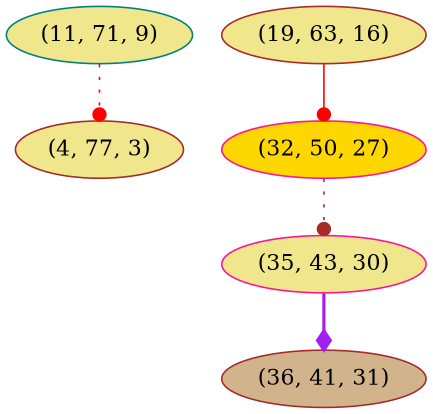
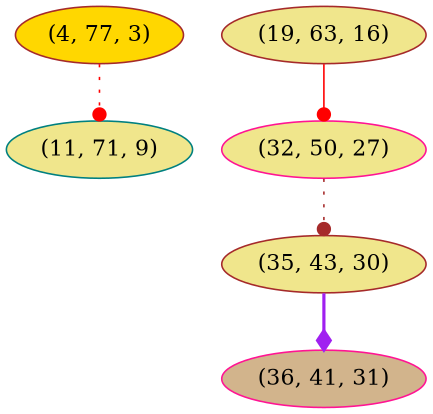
(99, 86) -> (99, 86)
(99, 150) -> (99, 35)
(324, 150) -> (324, 150)
(324, 264) -> (324, 264)
(324, 379) -> (324, 379)
